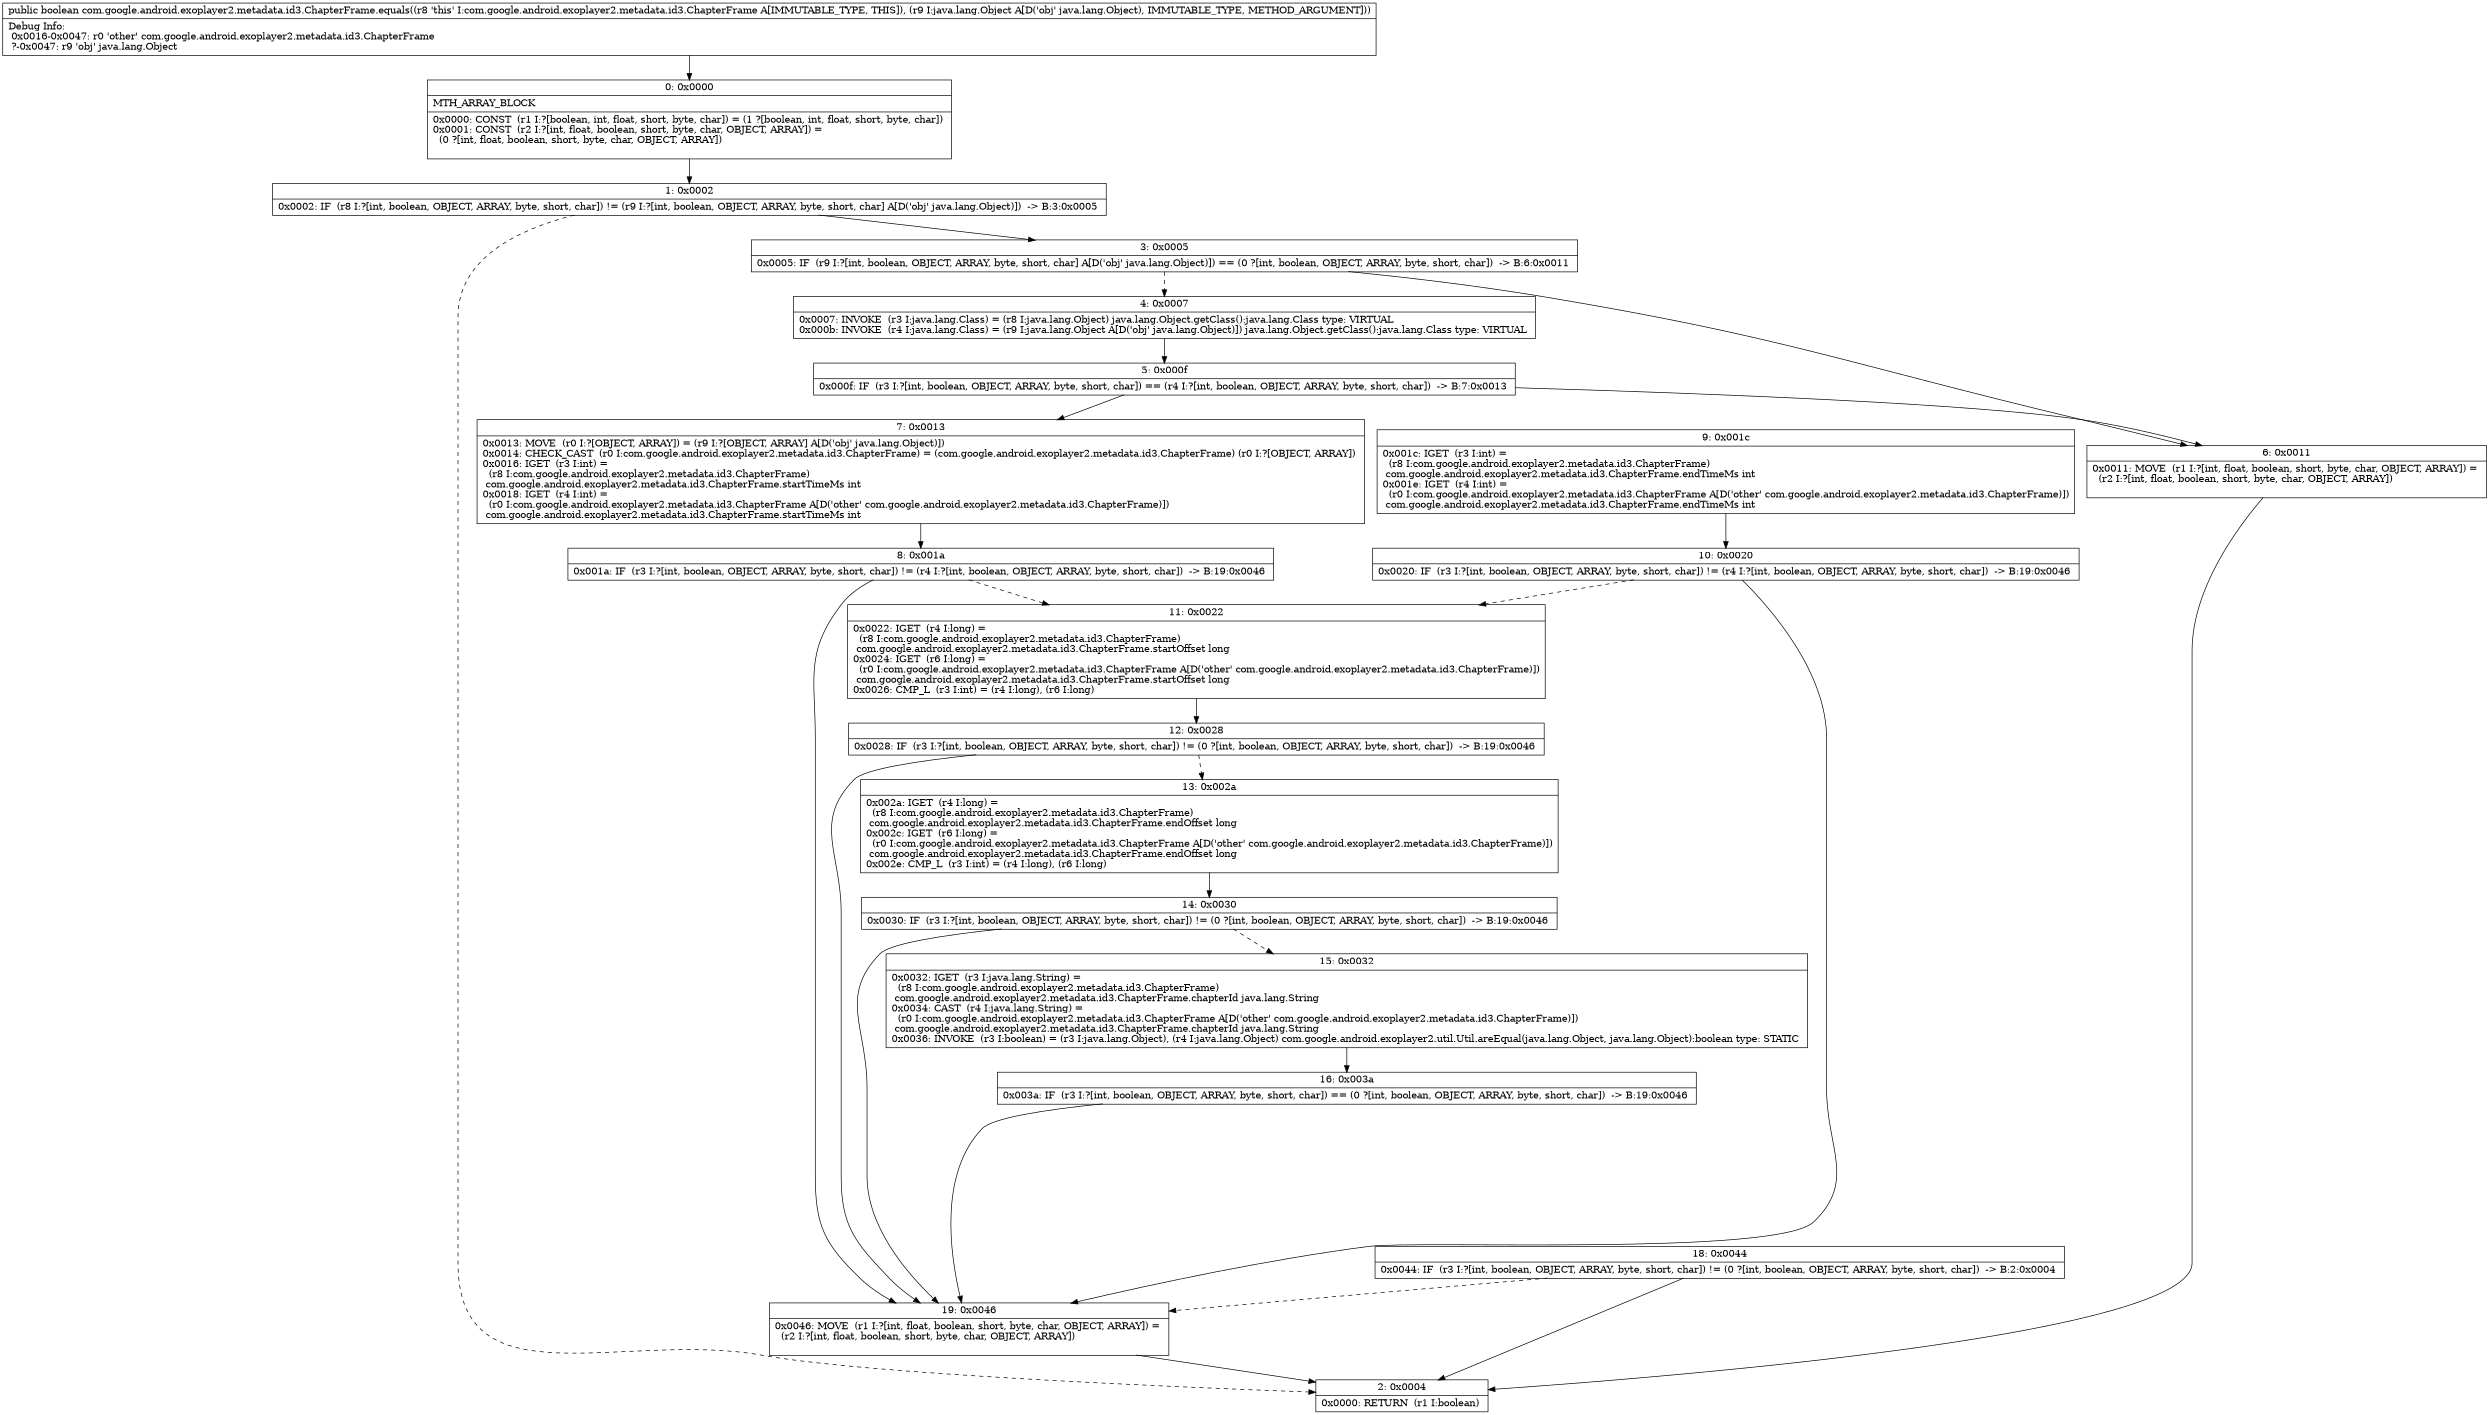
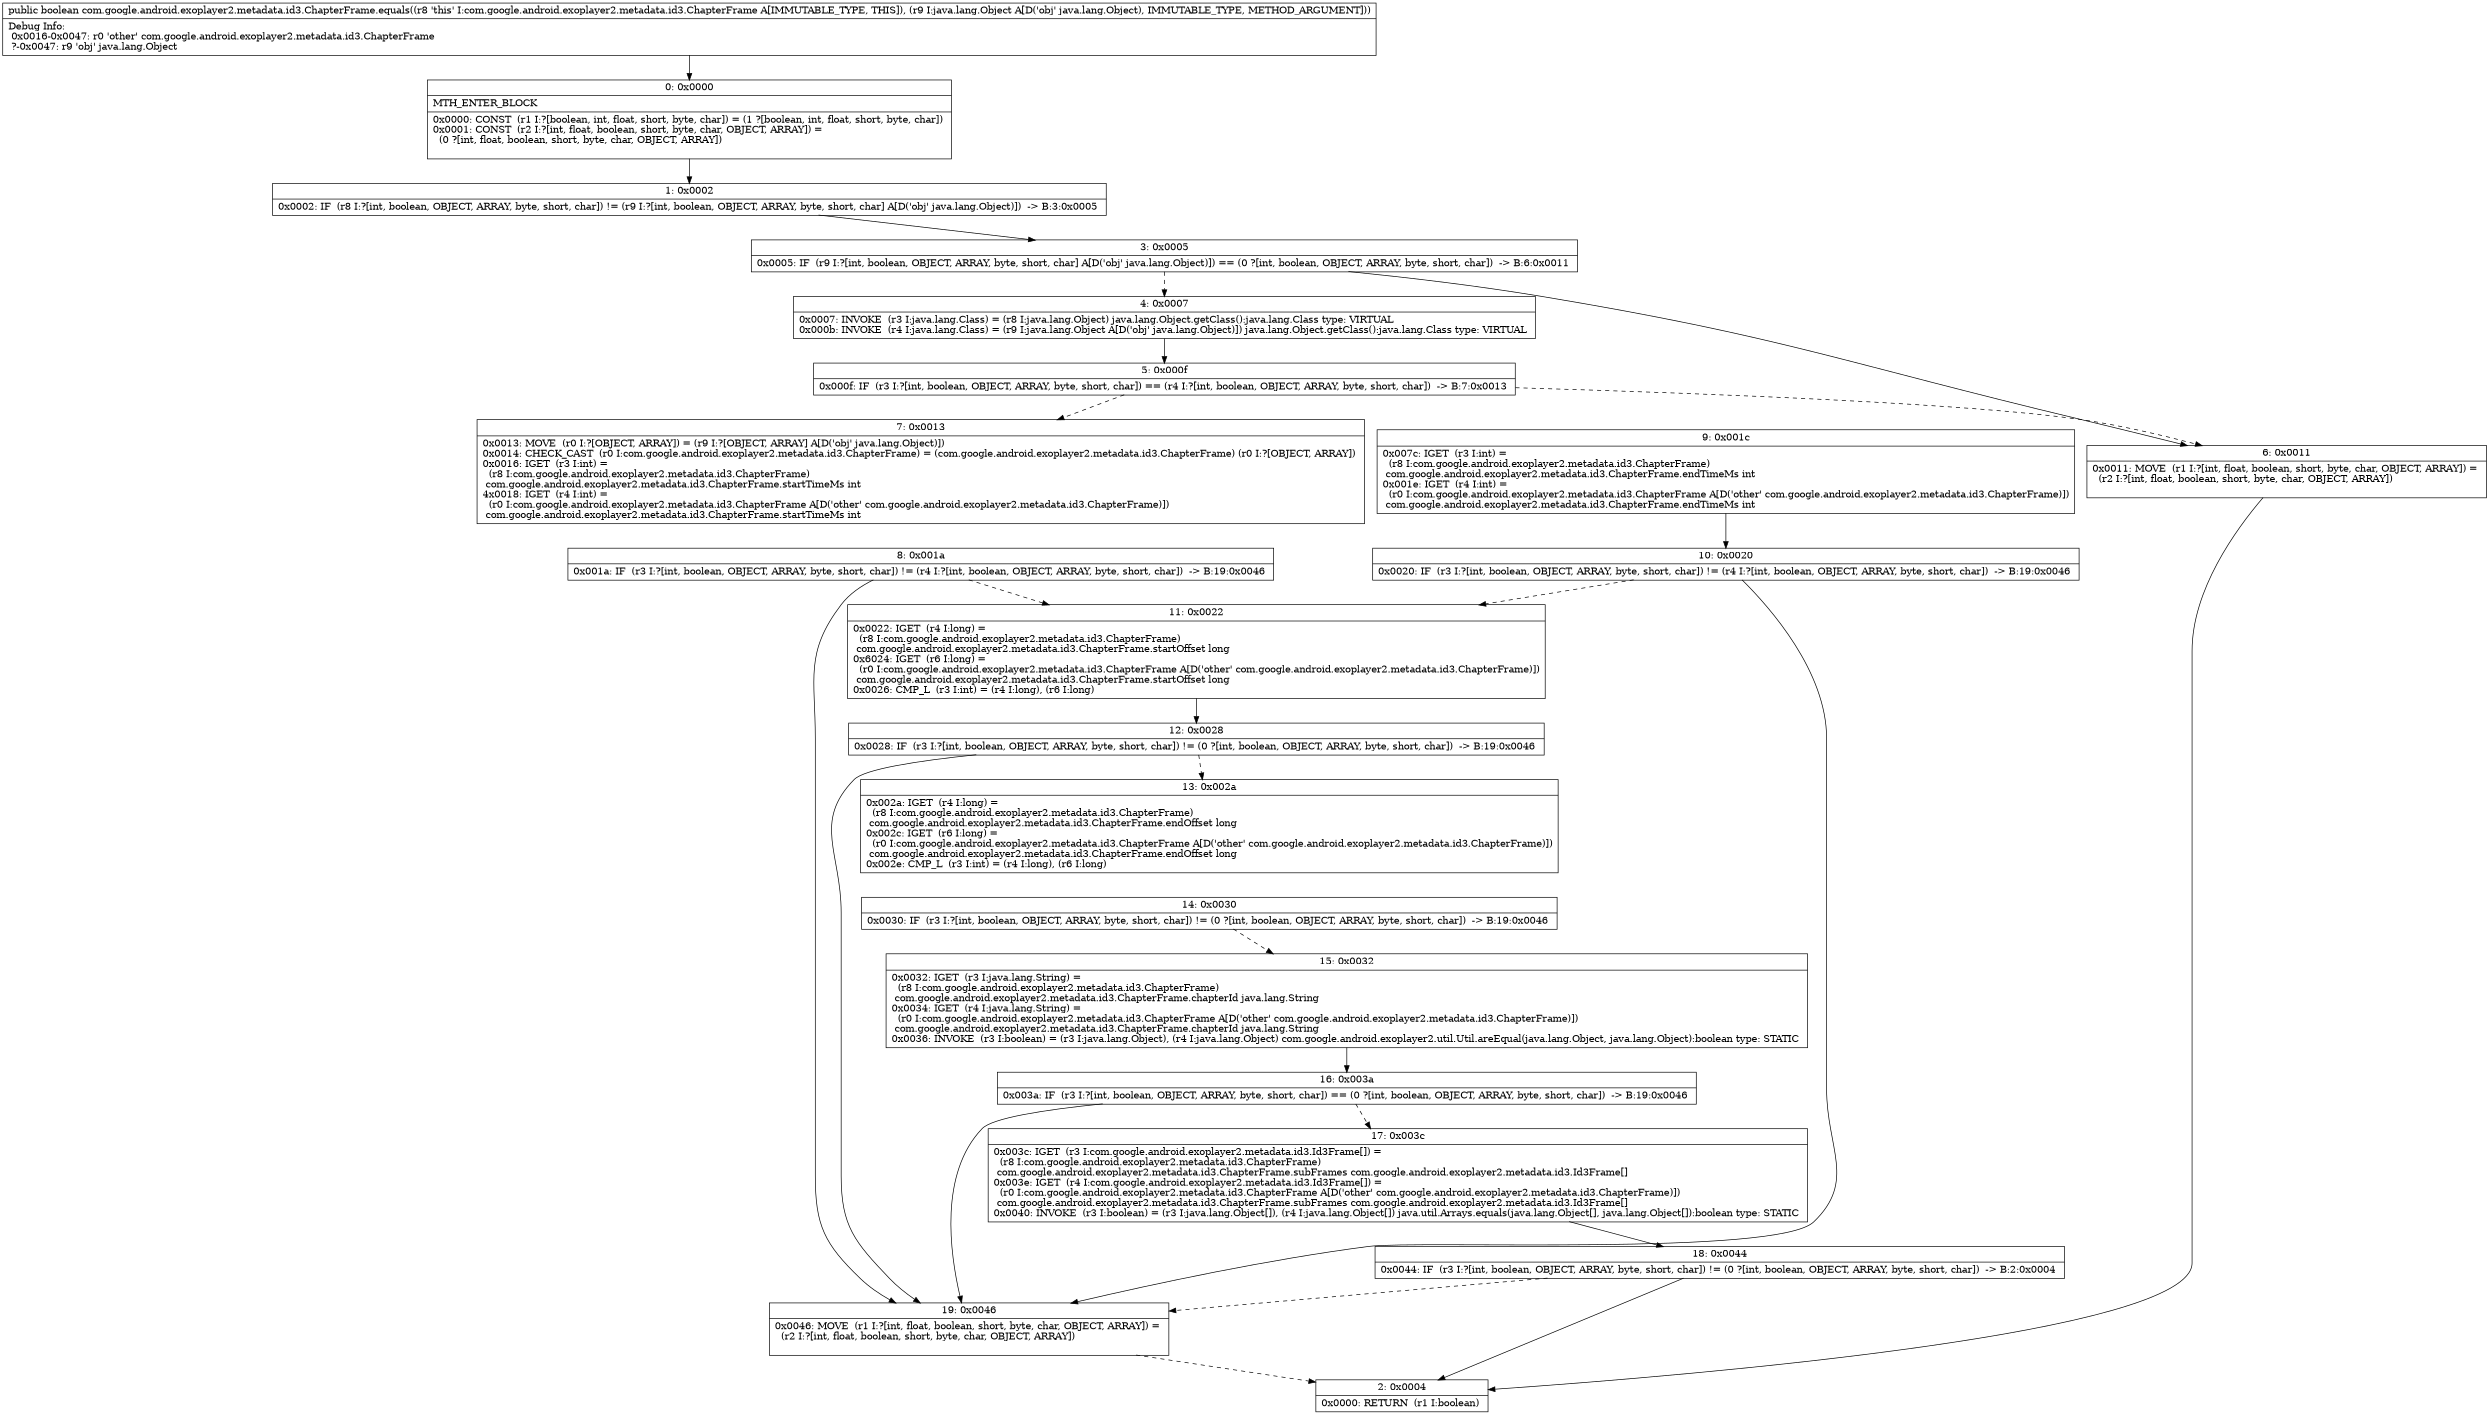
(484, 103) -> (485, 103)
(1857, 401) -> (1857, 401)
(1094, 406) -> (1094, 406)
(1446, 454) -> (1446, 454)
(547, 495) -> (547, 495)
(921, 533) -> none
(921, 659) -> (921, 659)
(1209, 882) -> none
(989, 1009) -> (988, 1009)
(866, 1070) -> none
(458, 1160) -> none
none -> (1398, 1175)
(1222, 1368) -> (1222, 1368)
